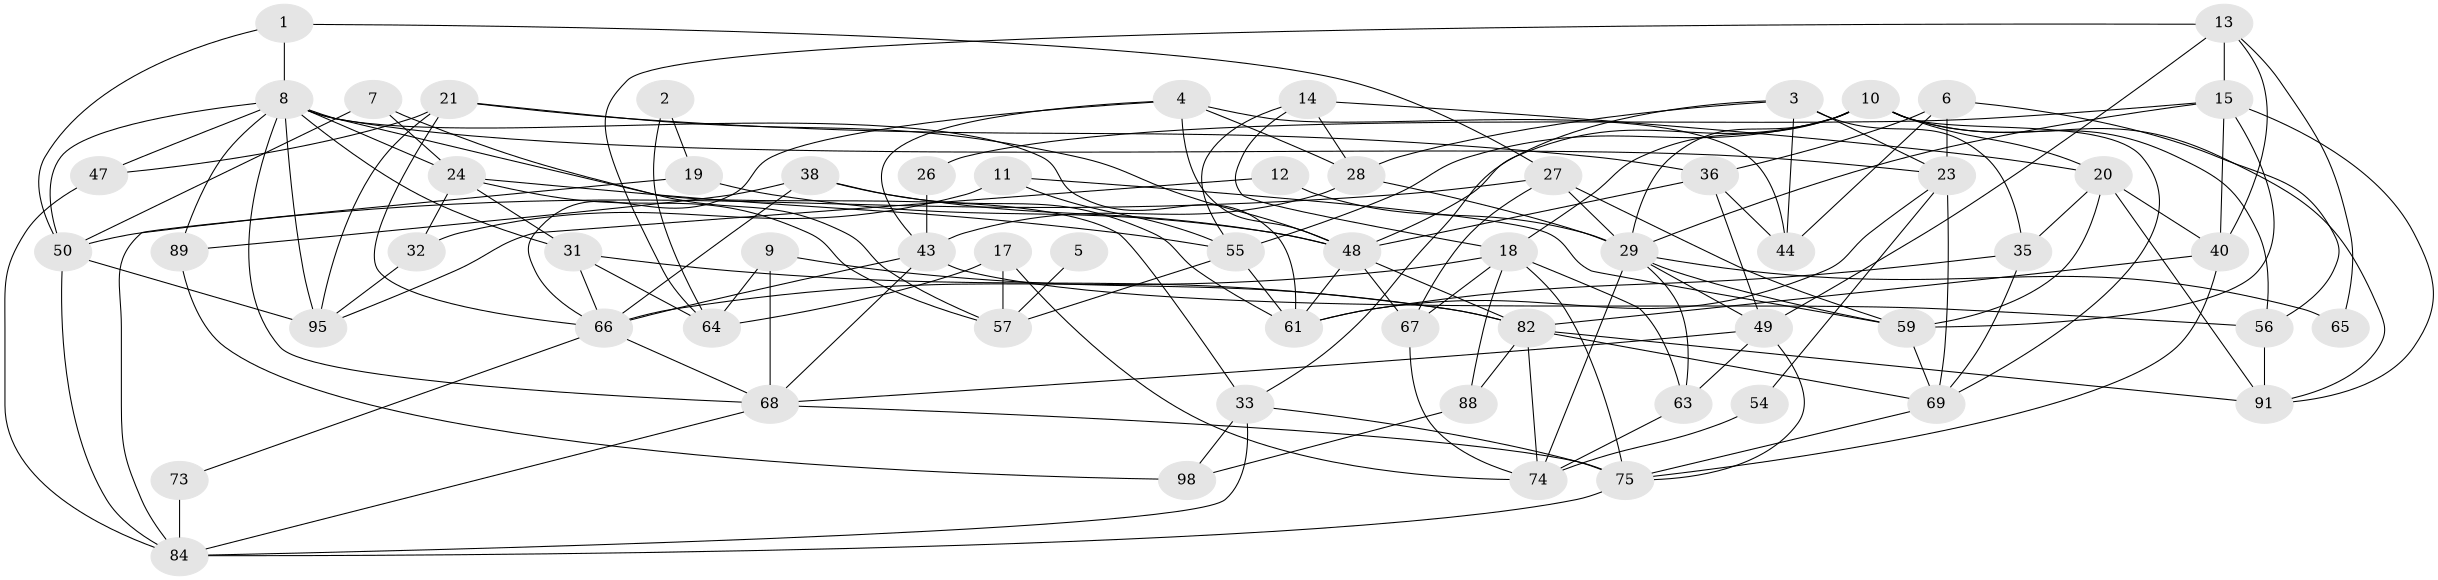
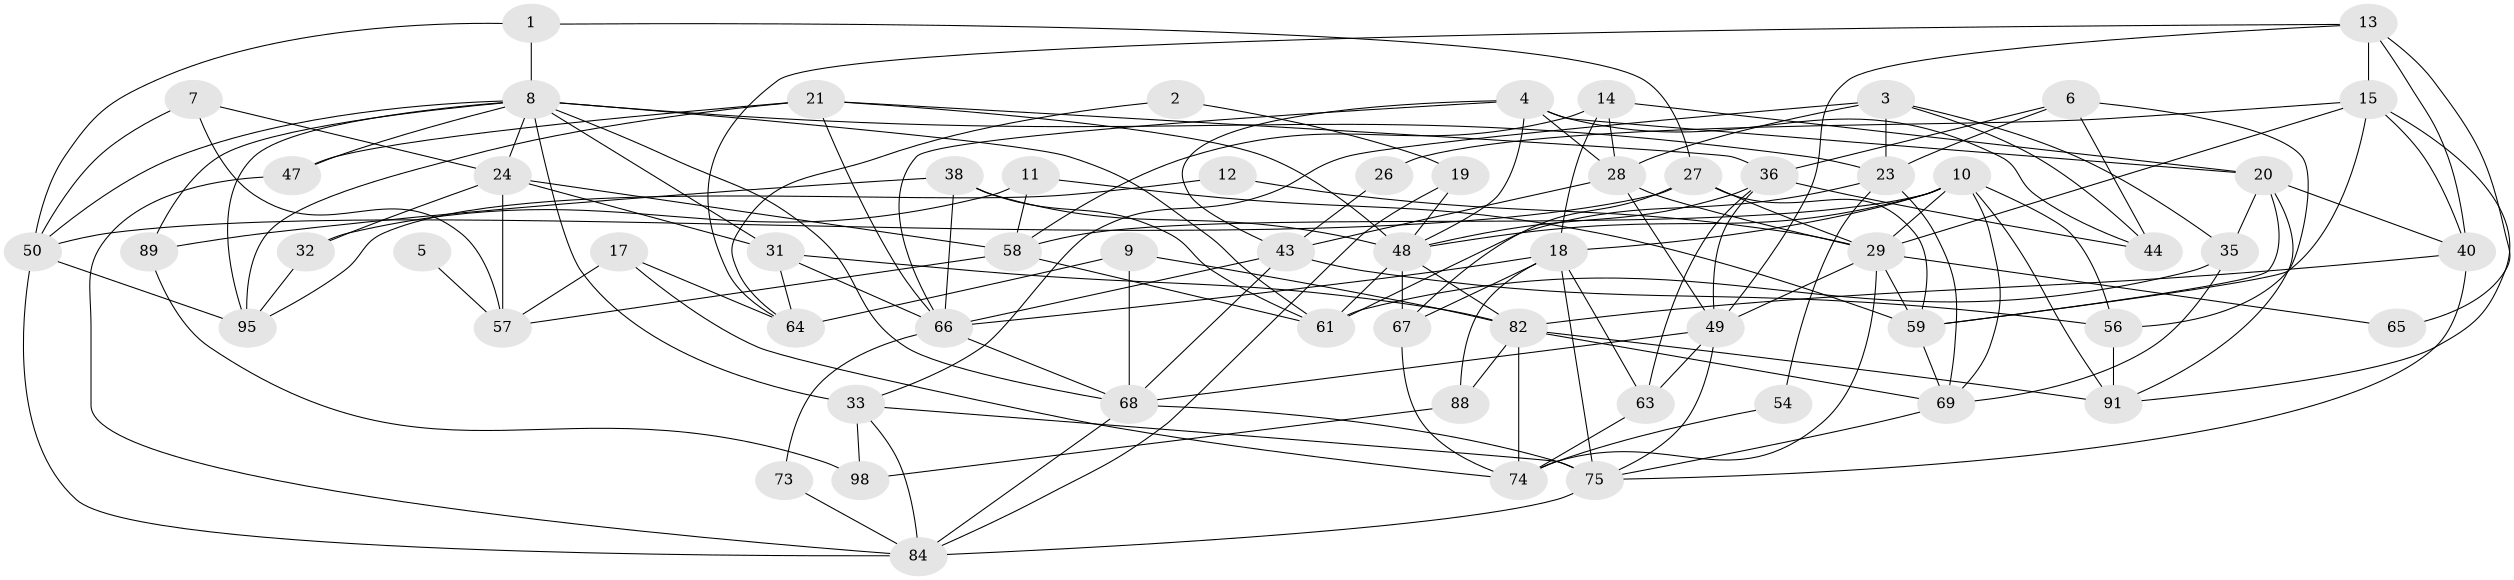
(2006, 142) -> (1857, 142)
(1236, 252) -> (1013, 252)
none -> (1670, 258)
(1684, 320) -> (1689, 268)
